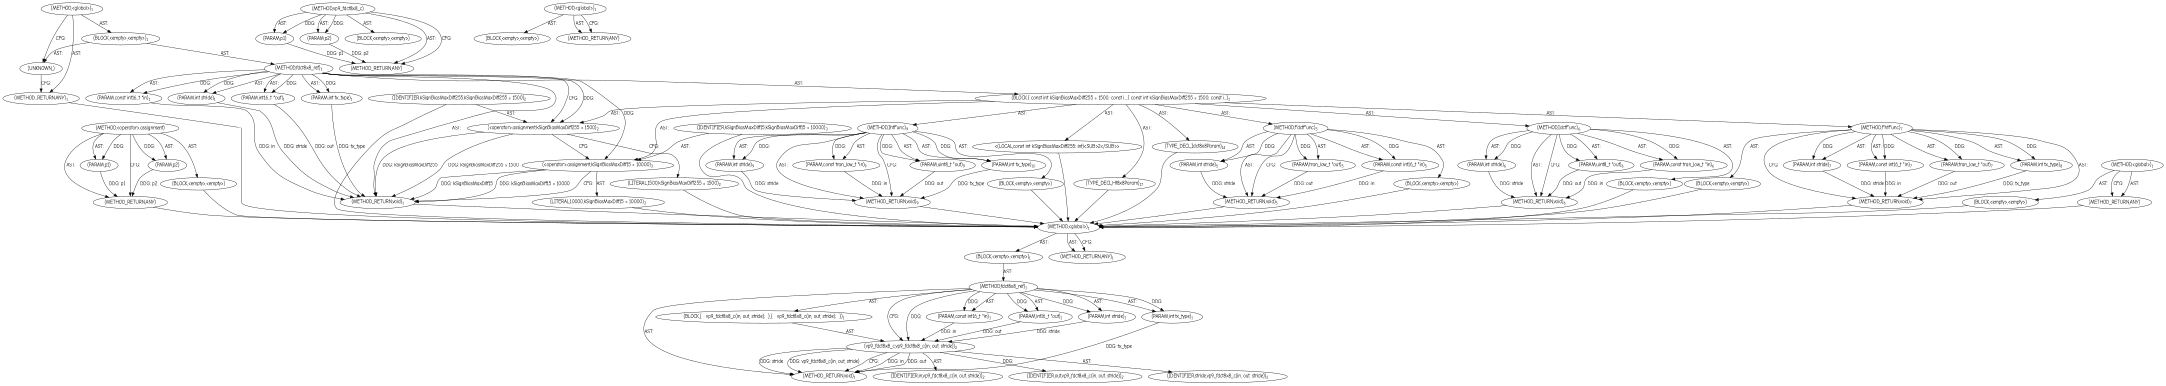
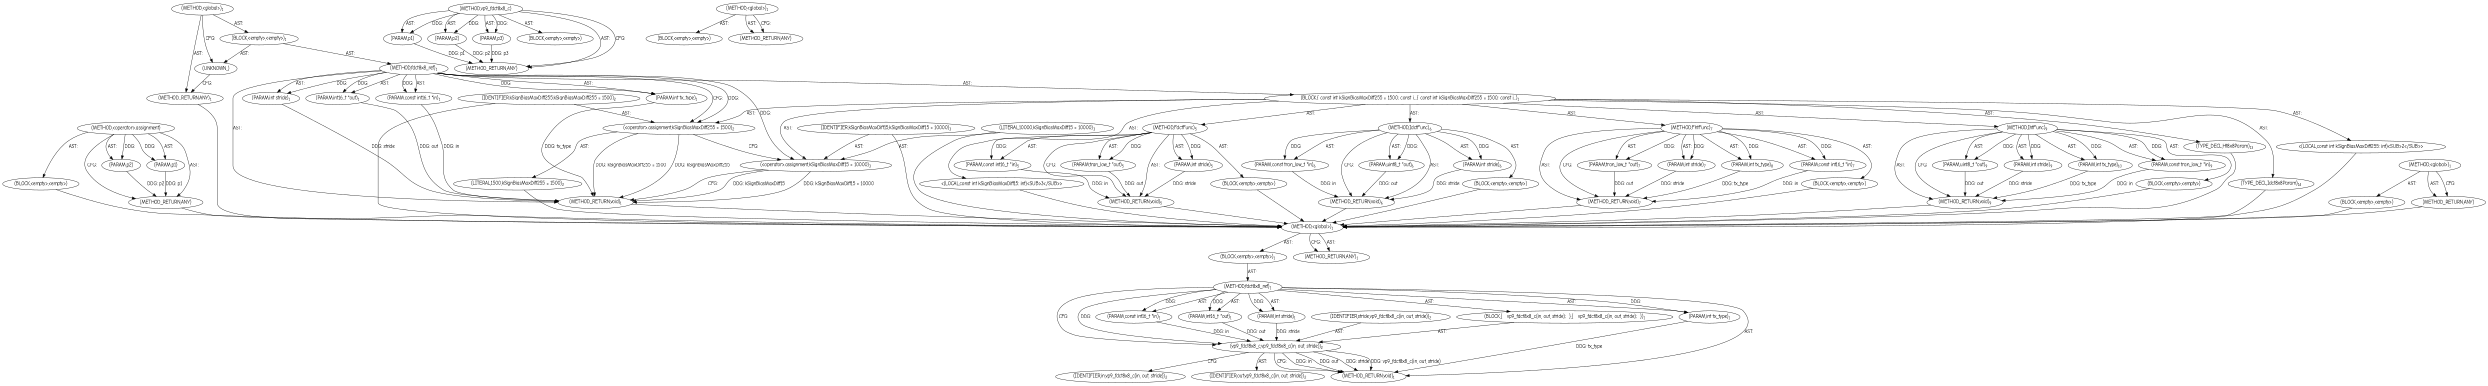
none -> (492, 39)
(655, 147) -> (585, 147)
(596, 182) -> (921, 137)
(1141, 183) -> (2252, 146)
none -> (1002, 184)
(939, 362) -> (1213, 362)
(1009, 362) -> (1264, 362)
(1062, 362) -> (1330, 331)
